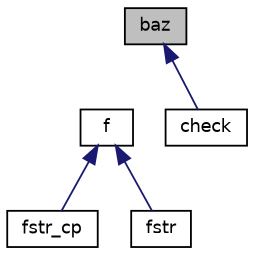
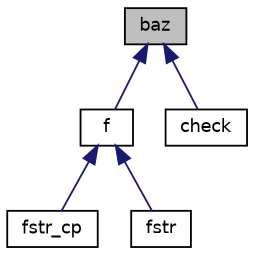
none -> (127, 85)
